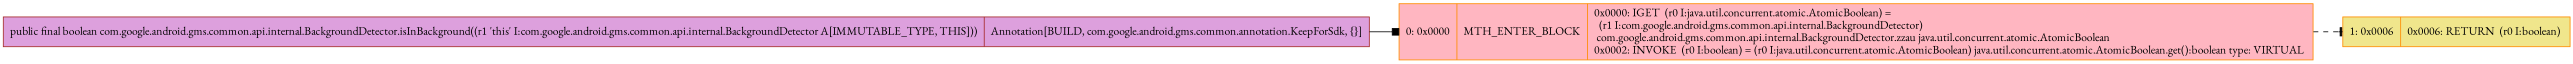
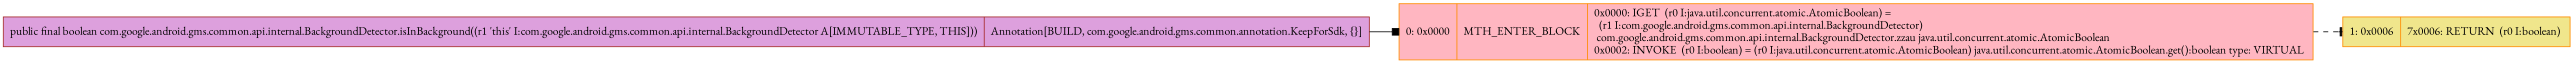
(2485, 31) -> (2485, 31)
